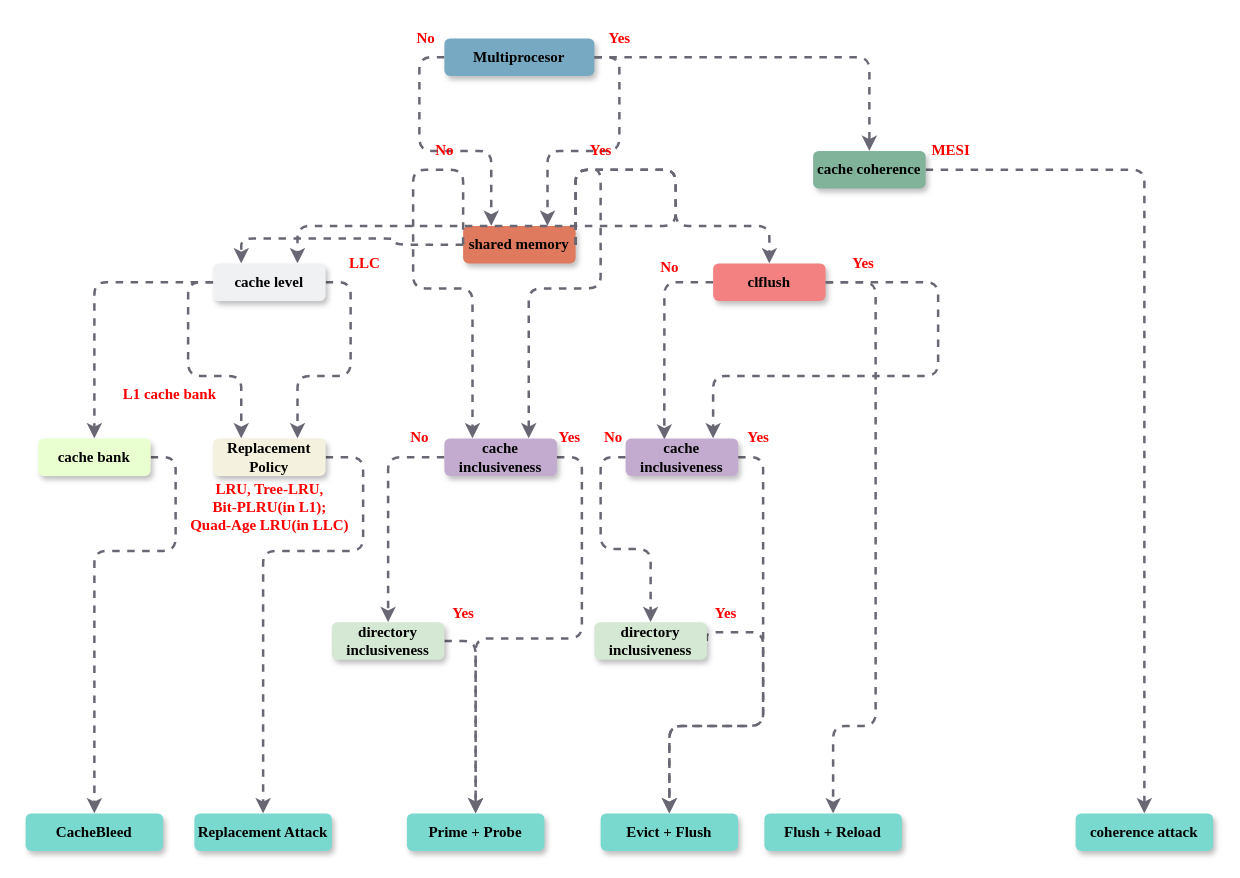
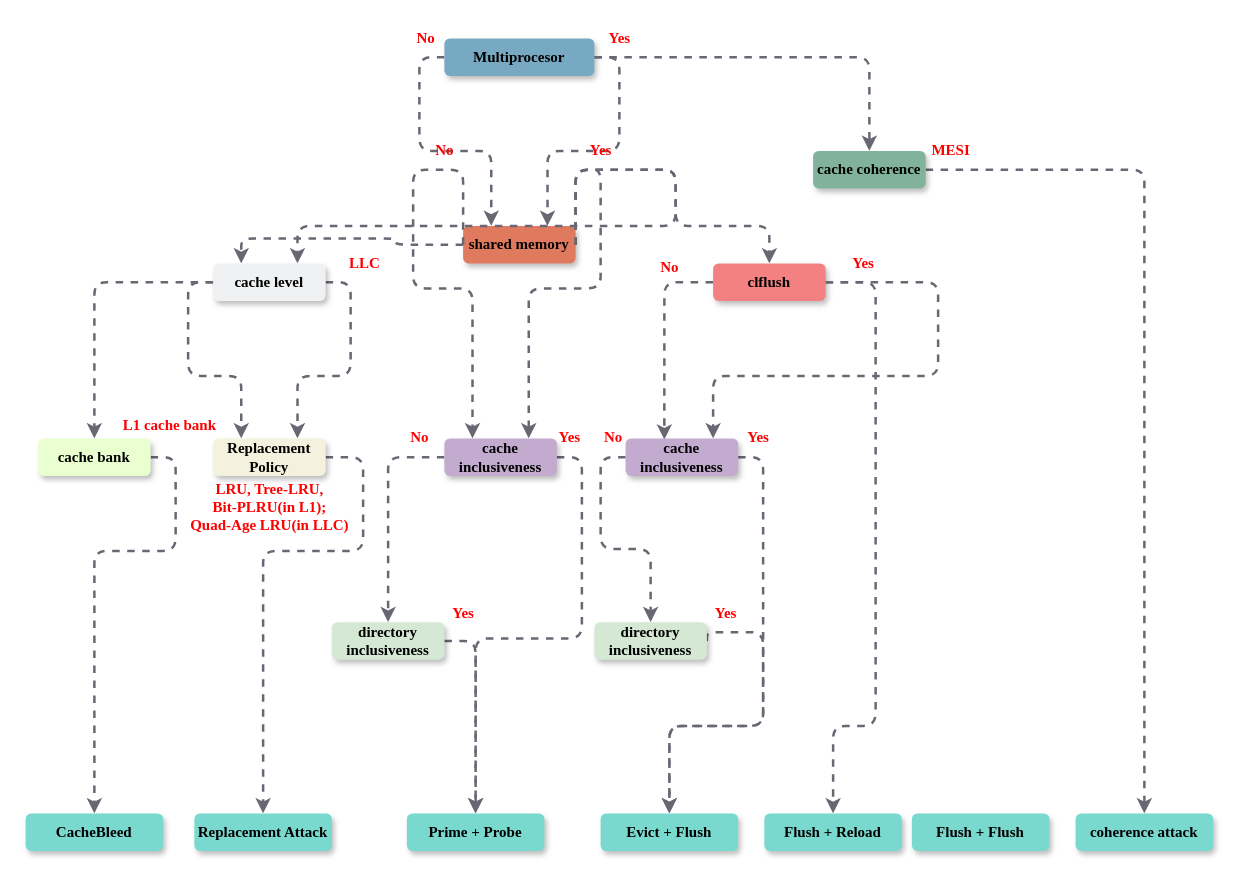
(169, 394) -> (169, 426)
none -> (981, 832)
